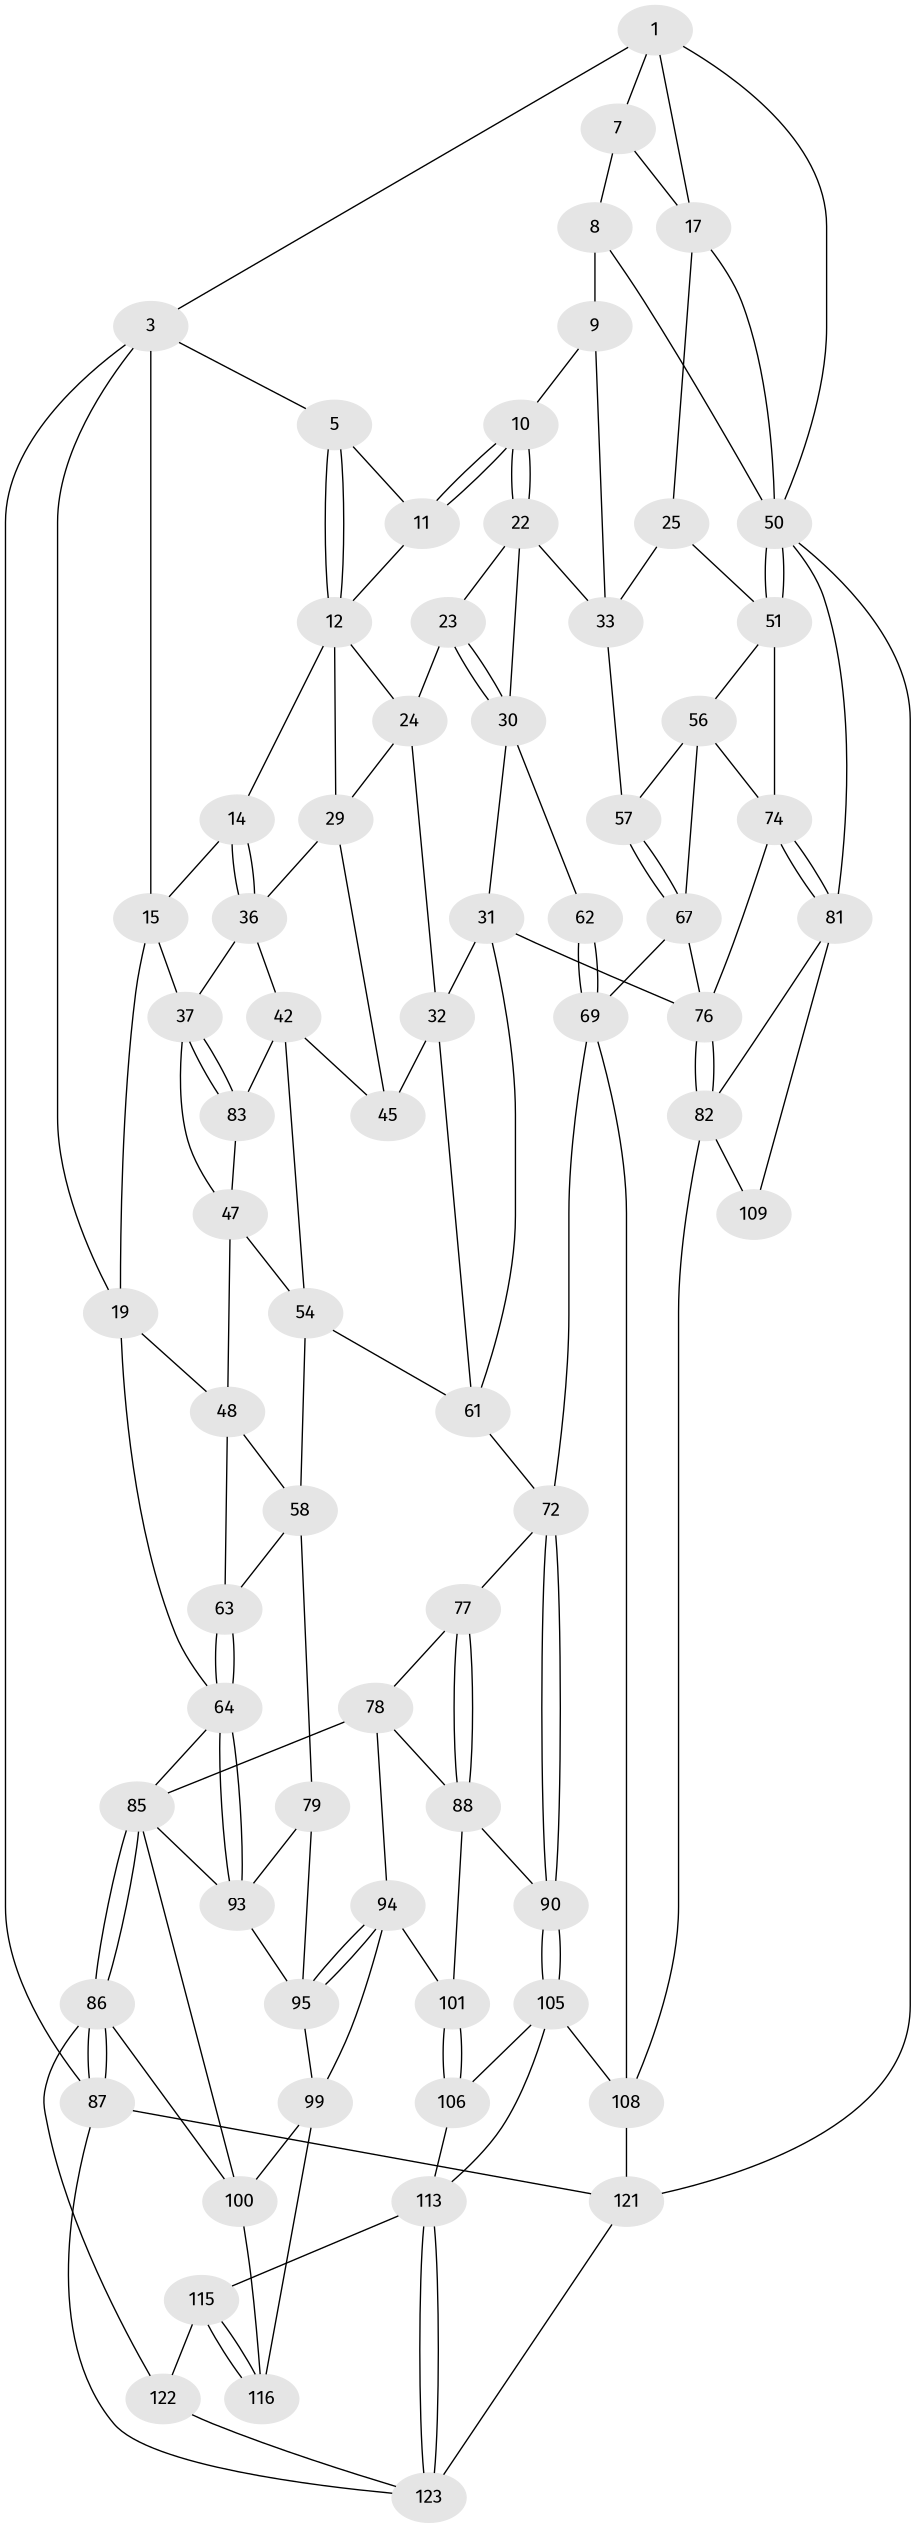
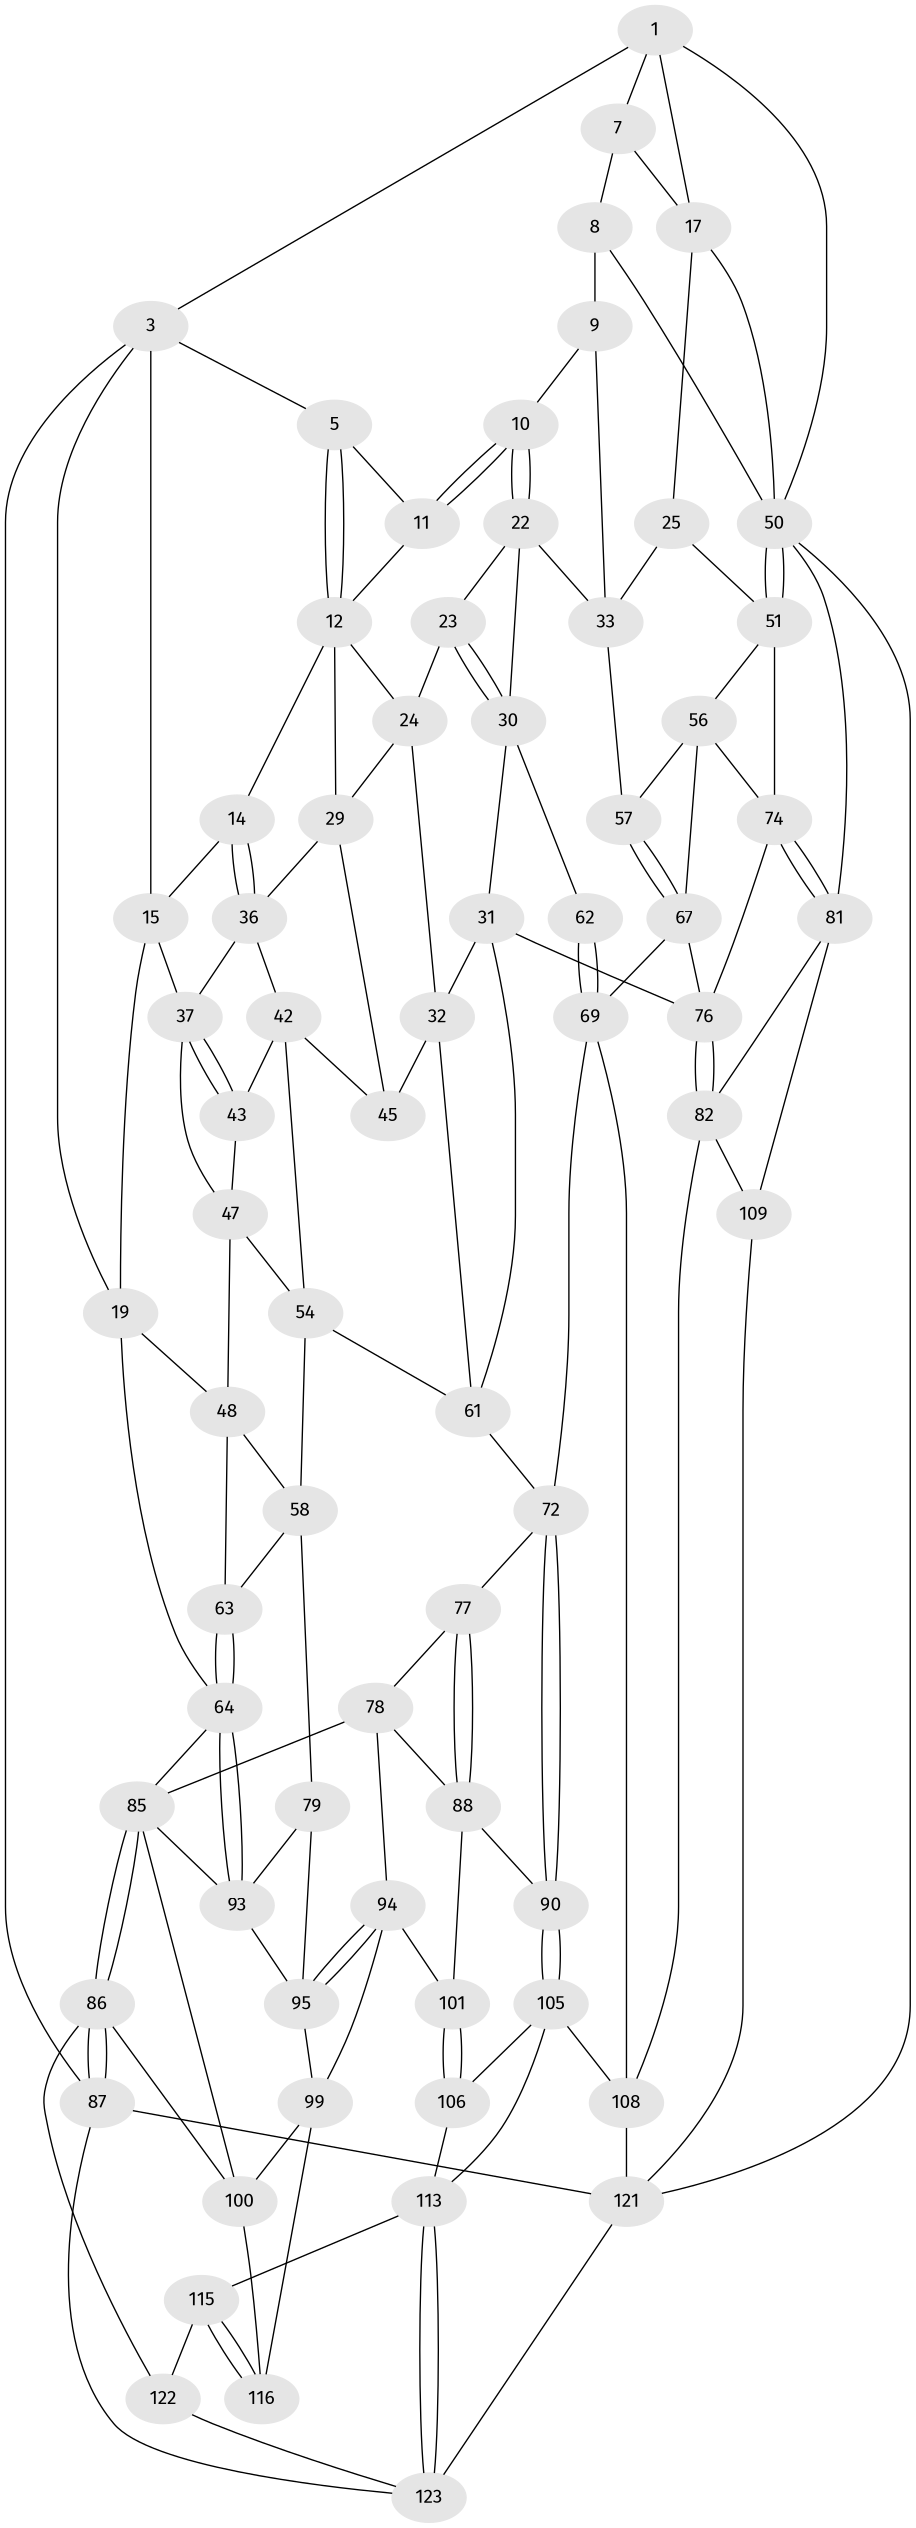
(237, 1116) -> (237, 1116)
none -> (743, 1724)
